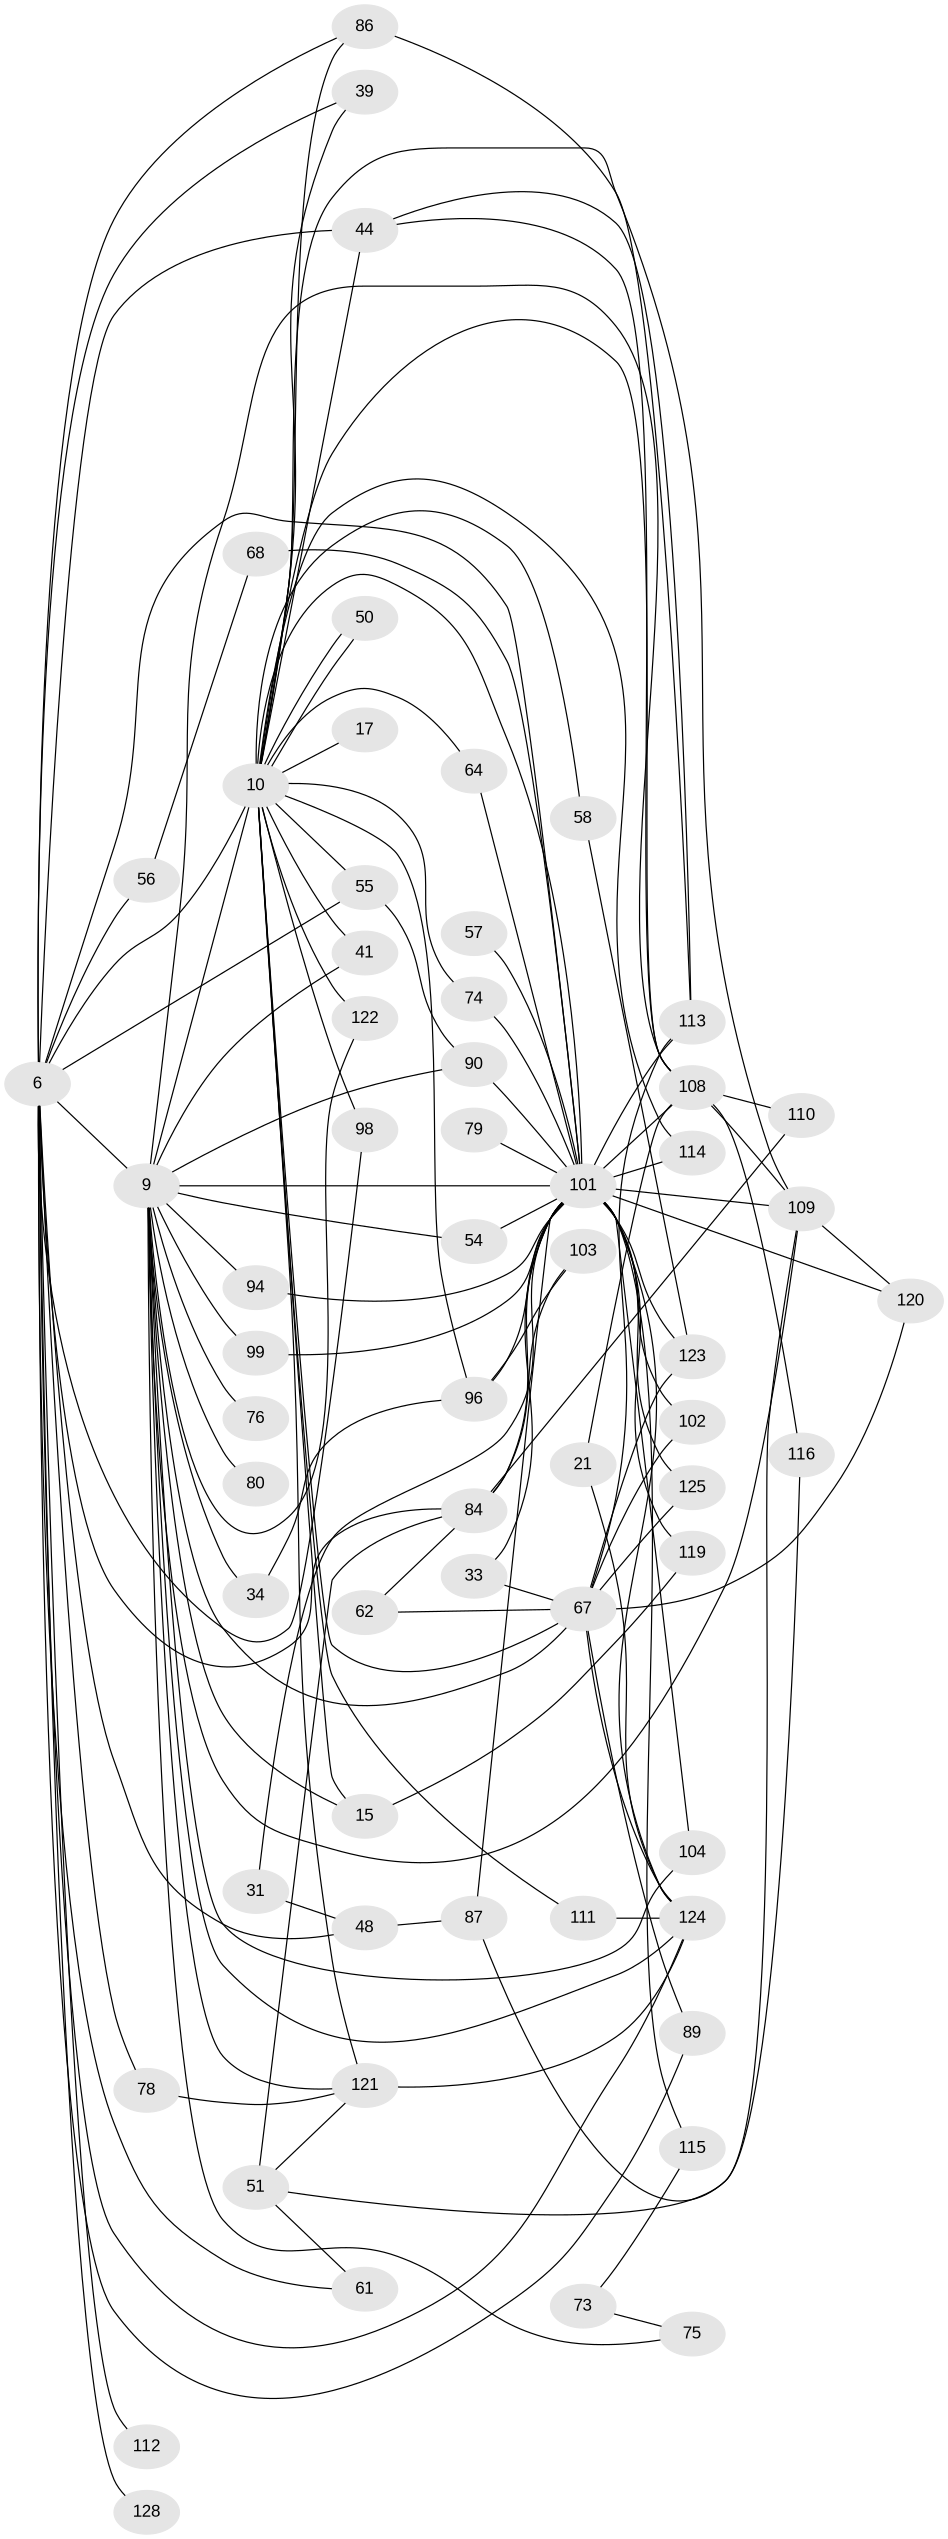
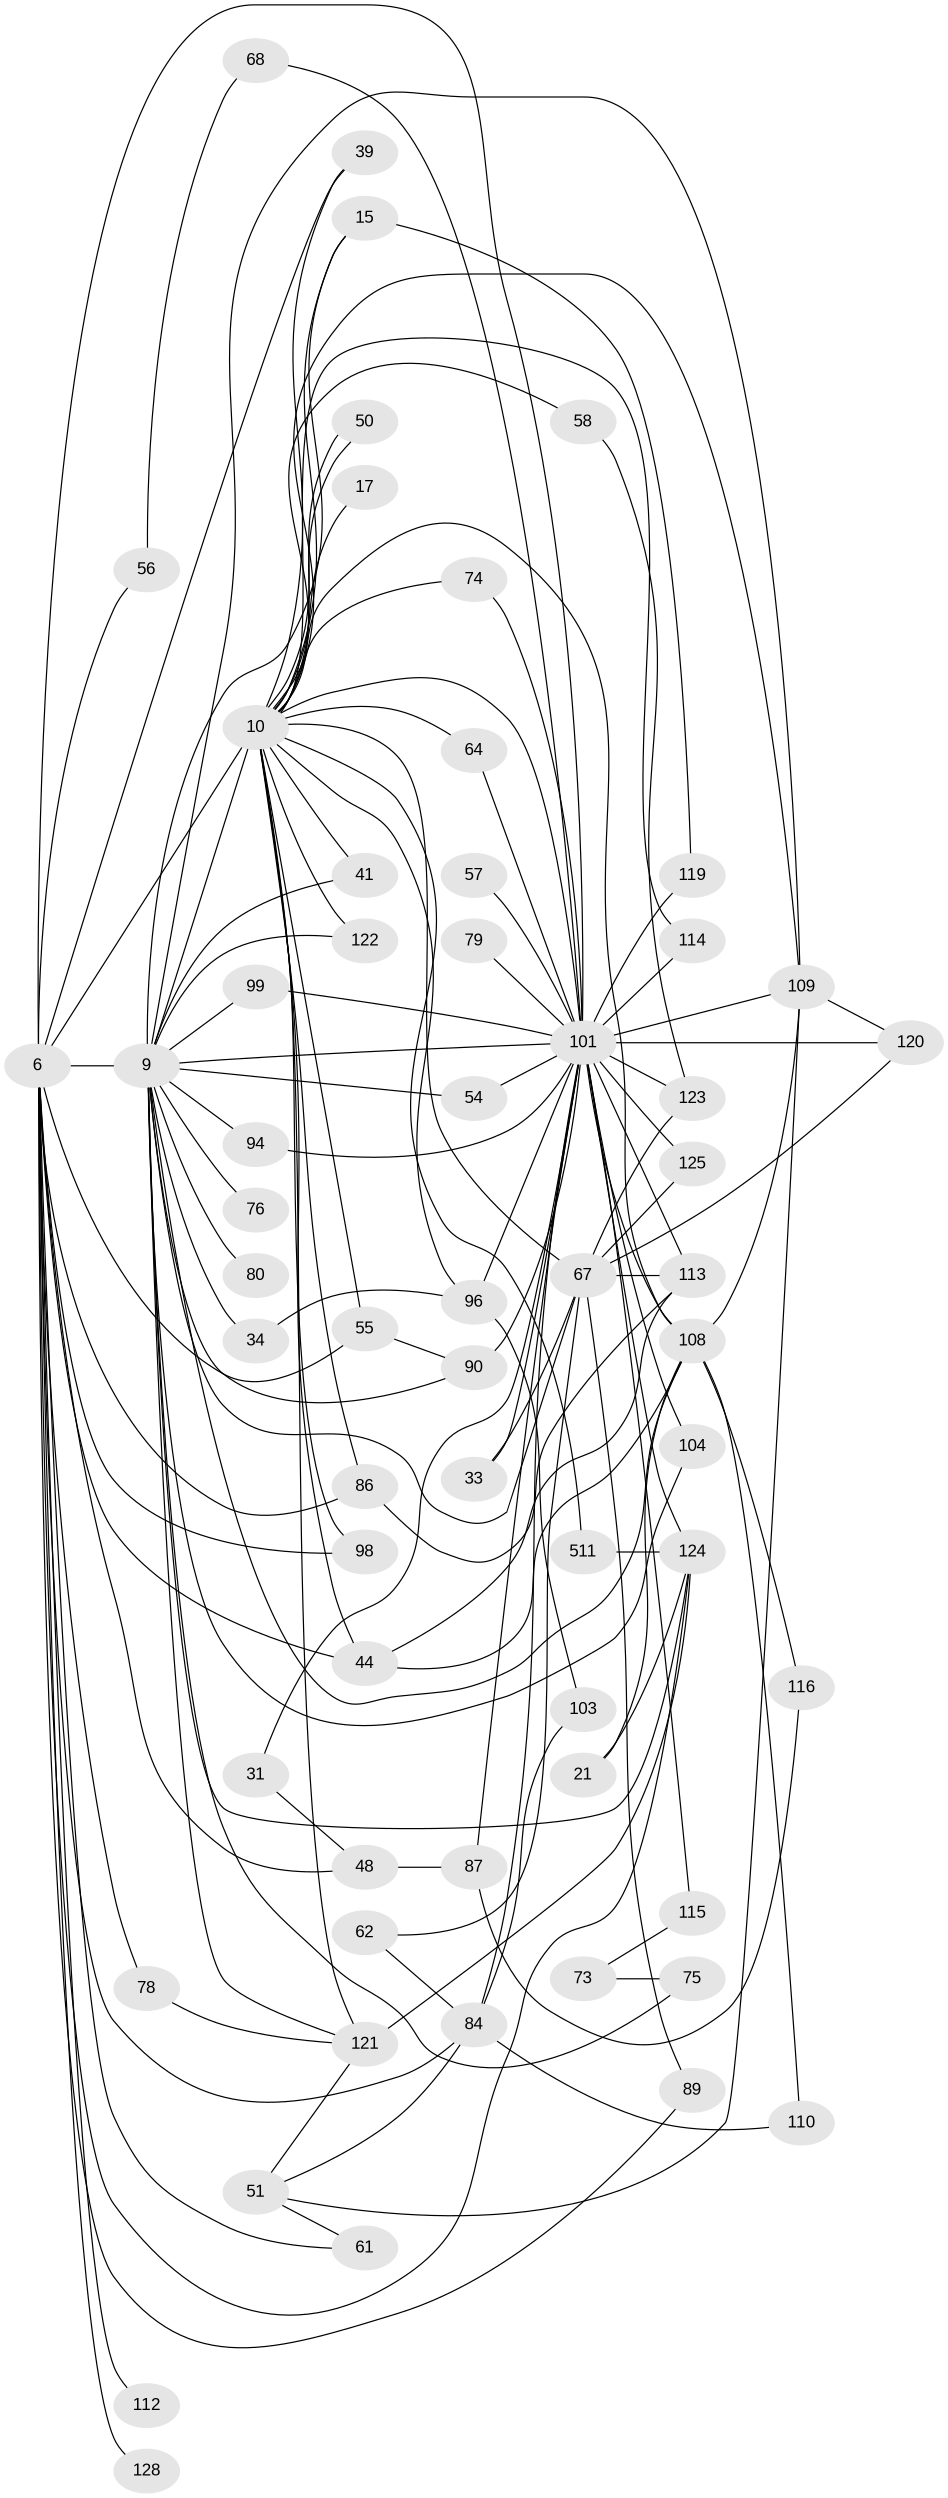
(692, 1422) -> none
(614, 1771) -> none
(583, 1918) -> (583, 1552)
